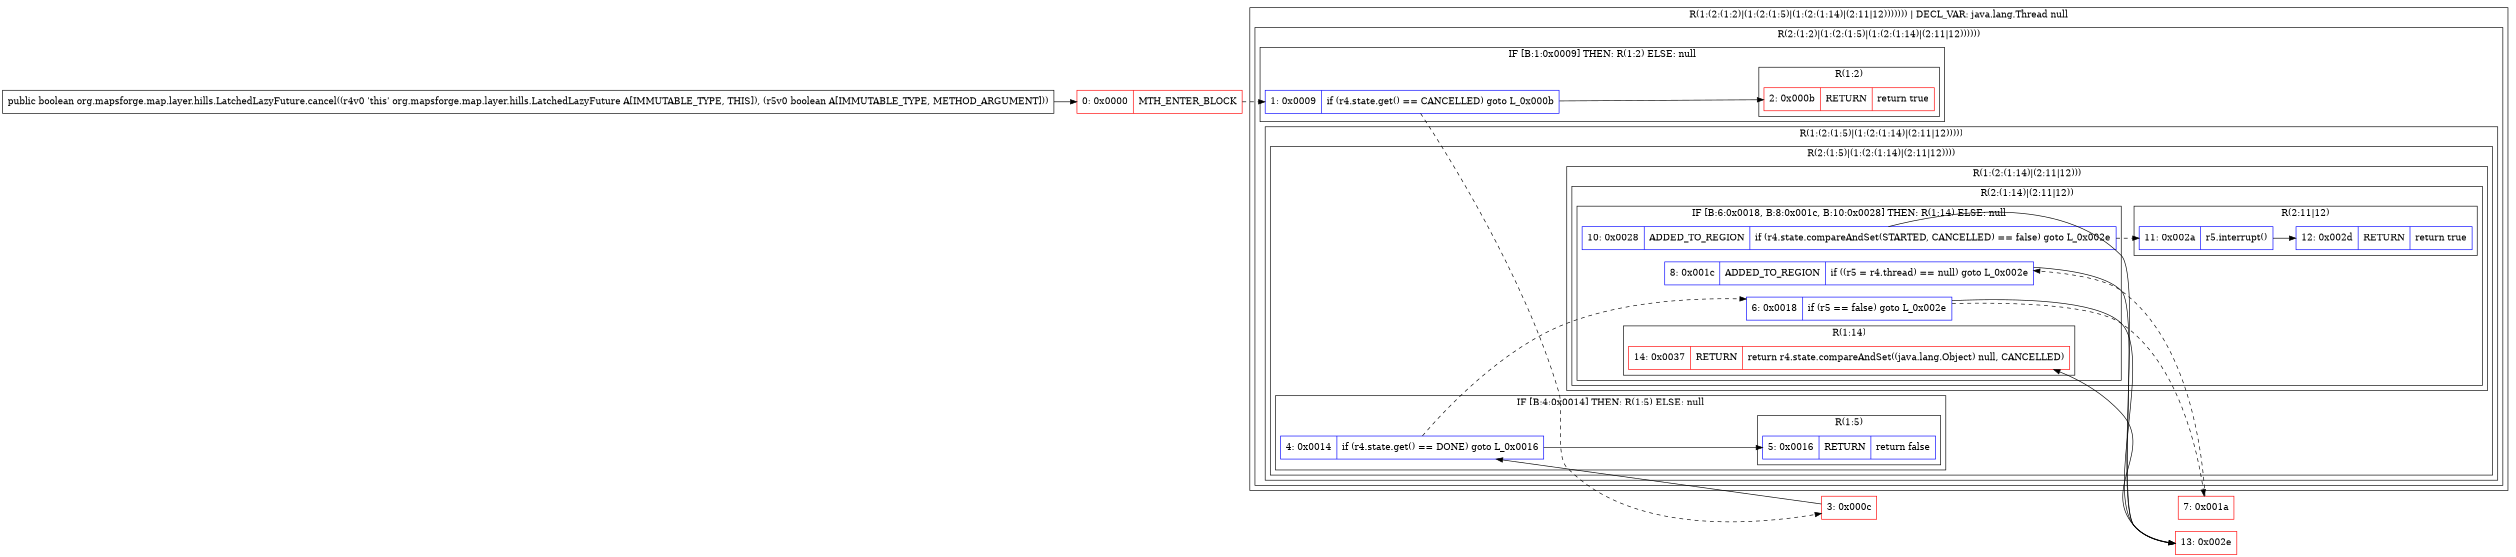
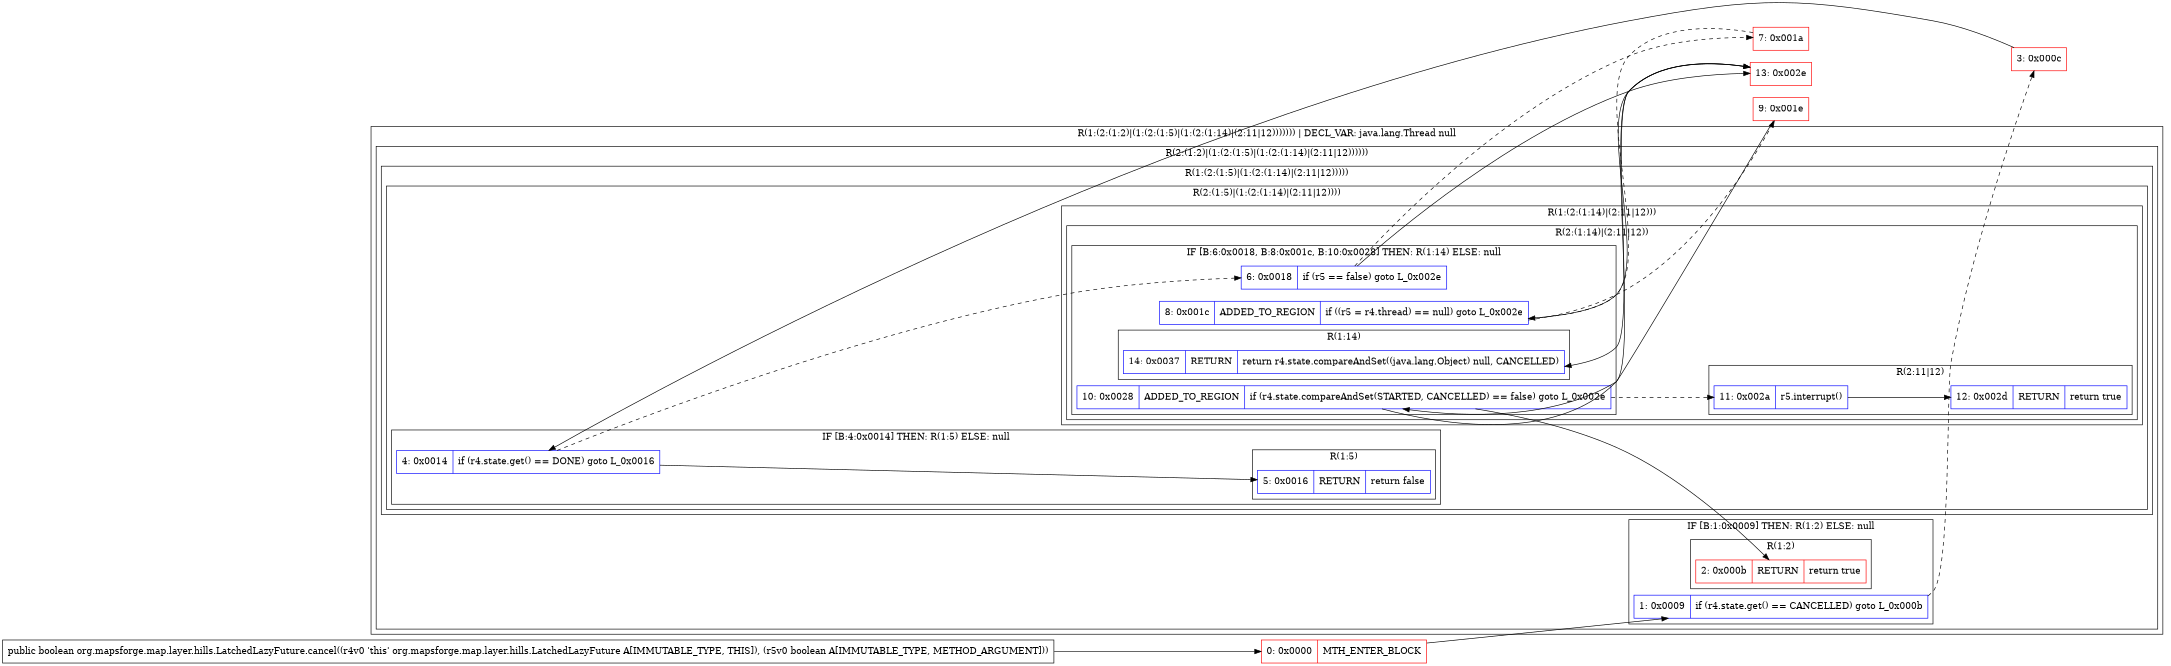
(1658, 100) -> (1633, 456)
(1250, 102) -> (1603, 625)
none -> (1781, 109)
(1849, 358) -> (1344, 362)
